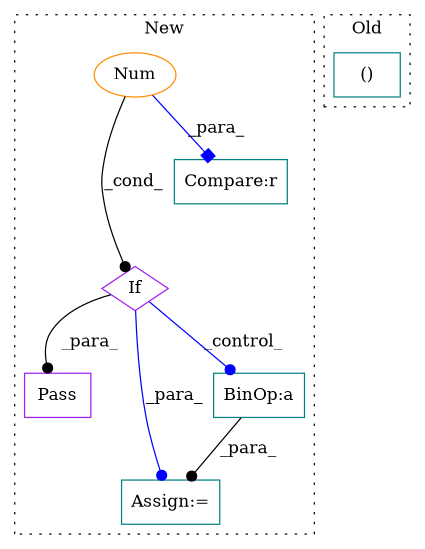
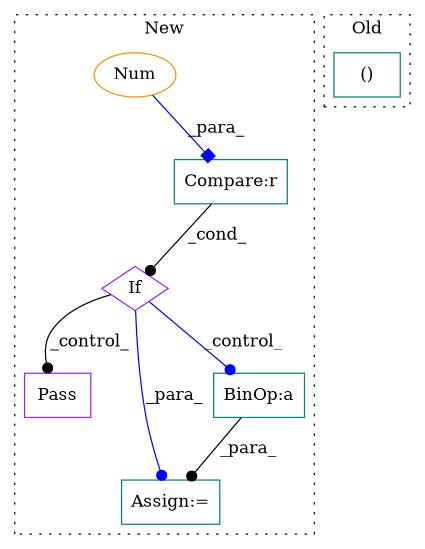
(102, 179) -> (183, 235)
(90, 342) -> (90, 342)
